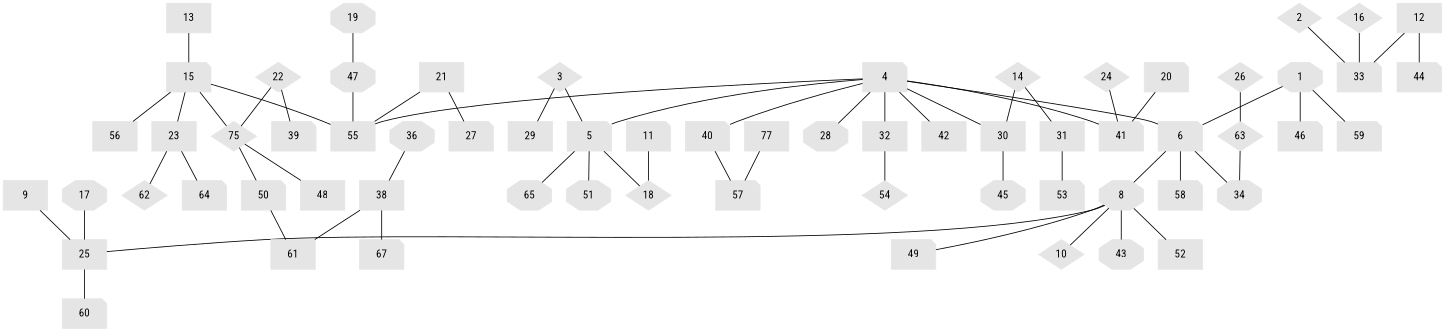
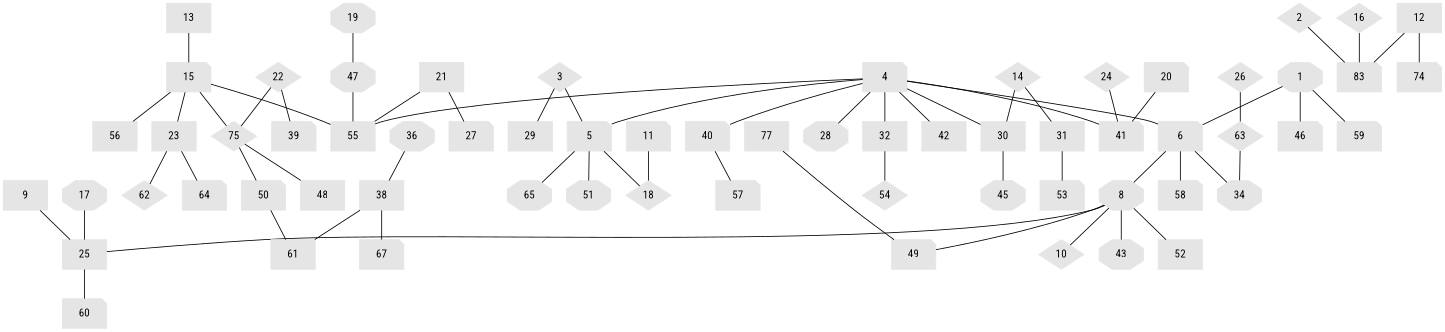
(1359, 77) -> (1359, 77)
(1419, 77) -> (1419, 77)
(752, 166) -> (837, 197)
